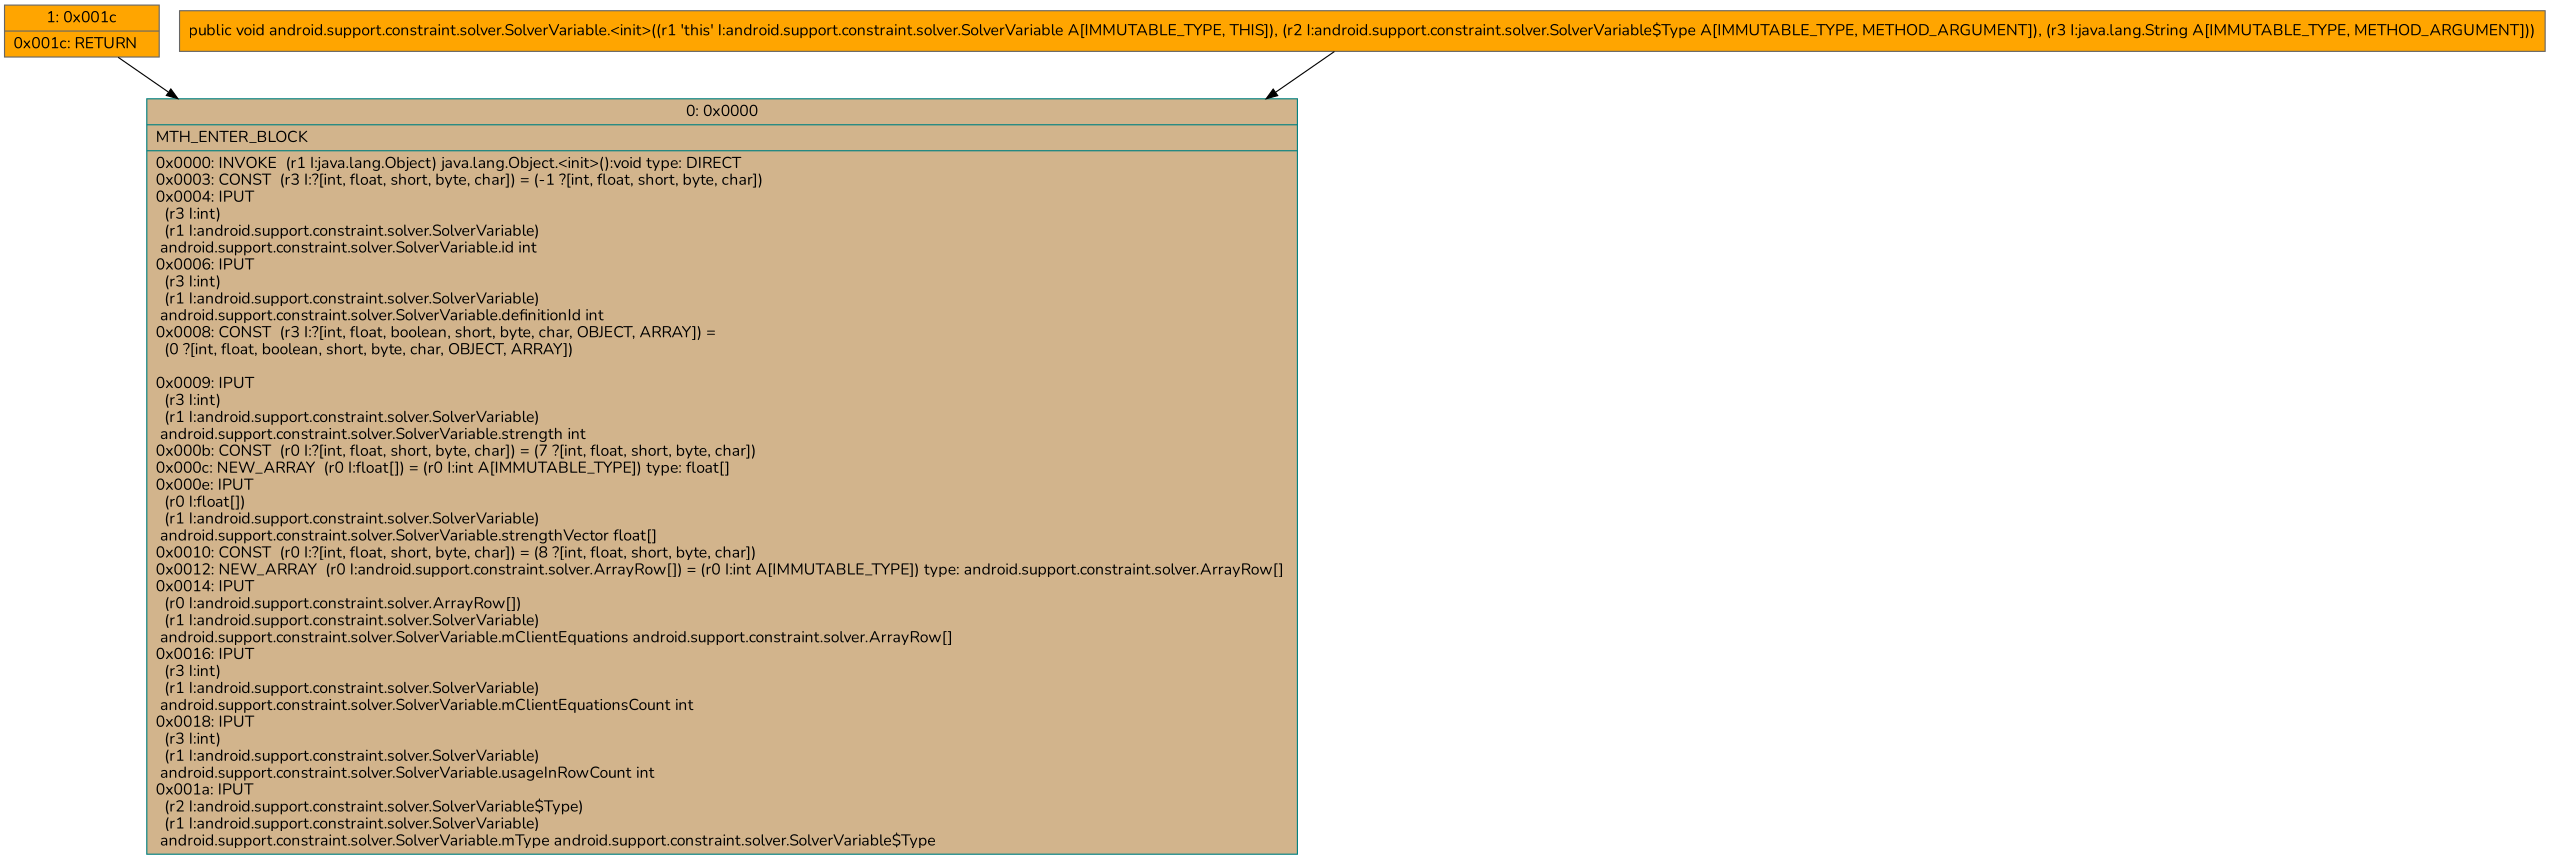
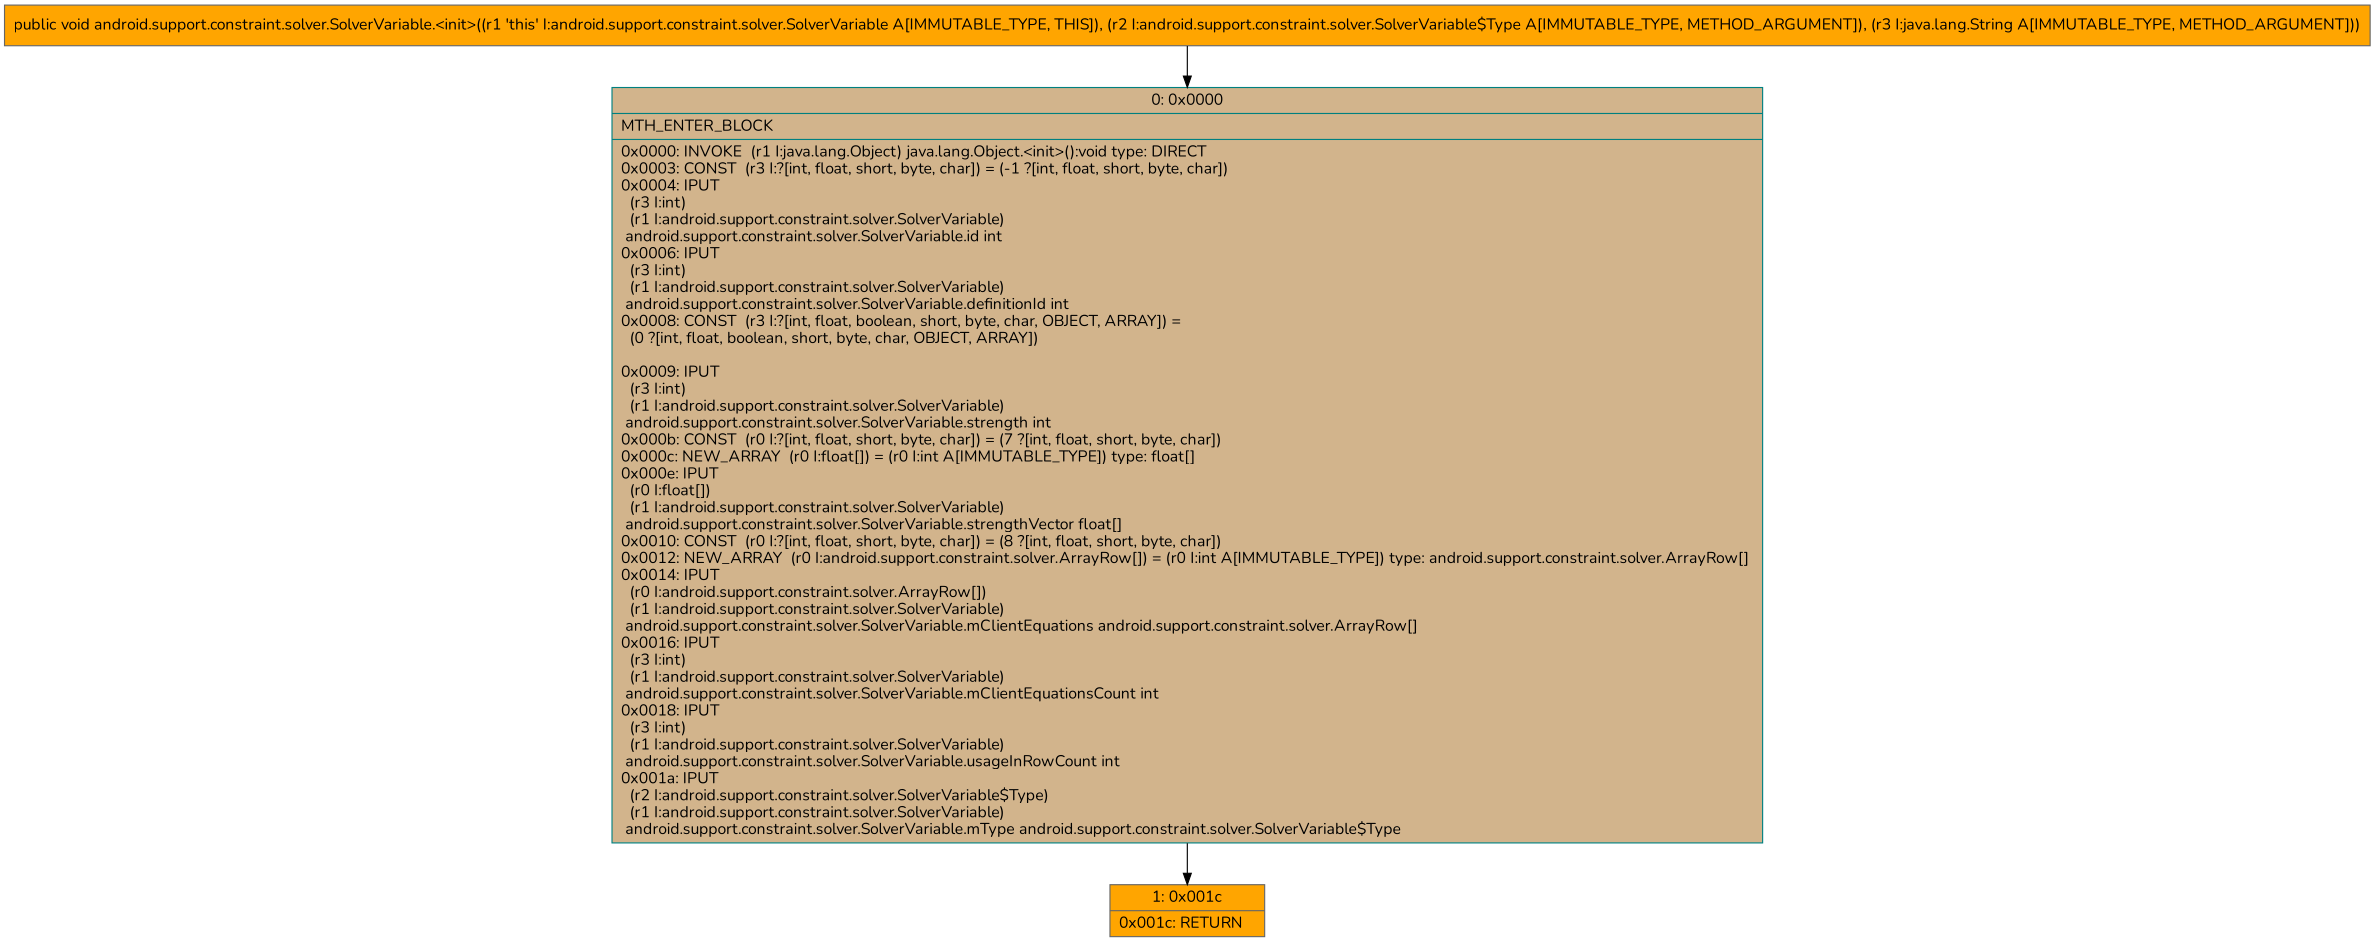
(143, 75) -> (1187, 858)
